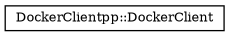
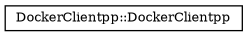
(115, 18) -> (124, 18)
